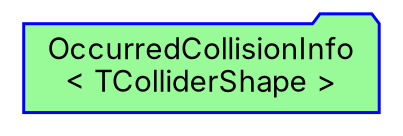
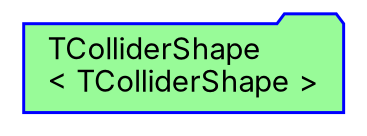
(201, 68) -> (184, 68)
